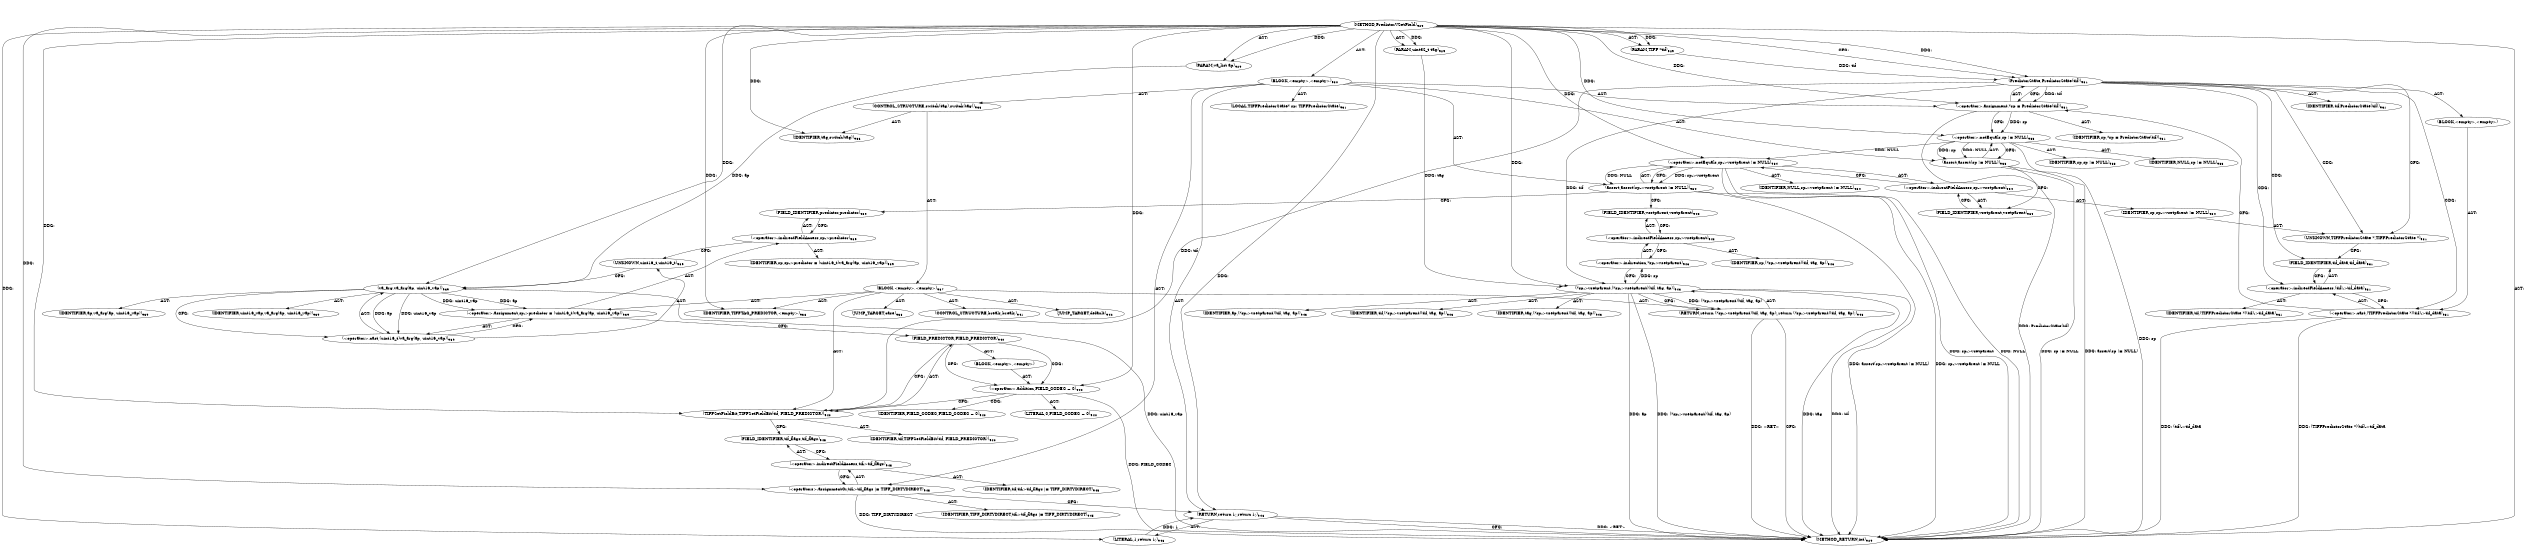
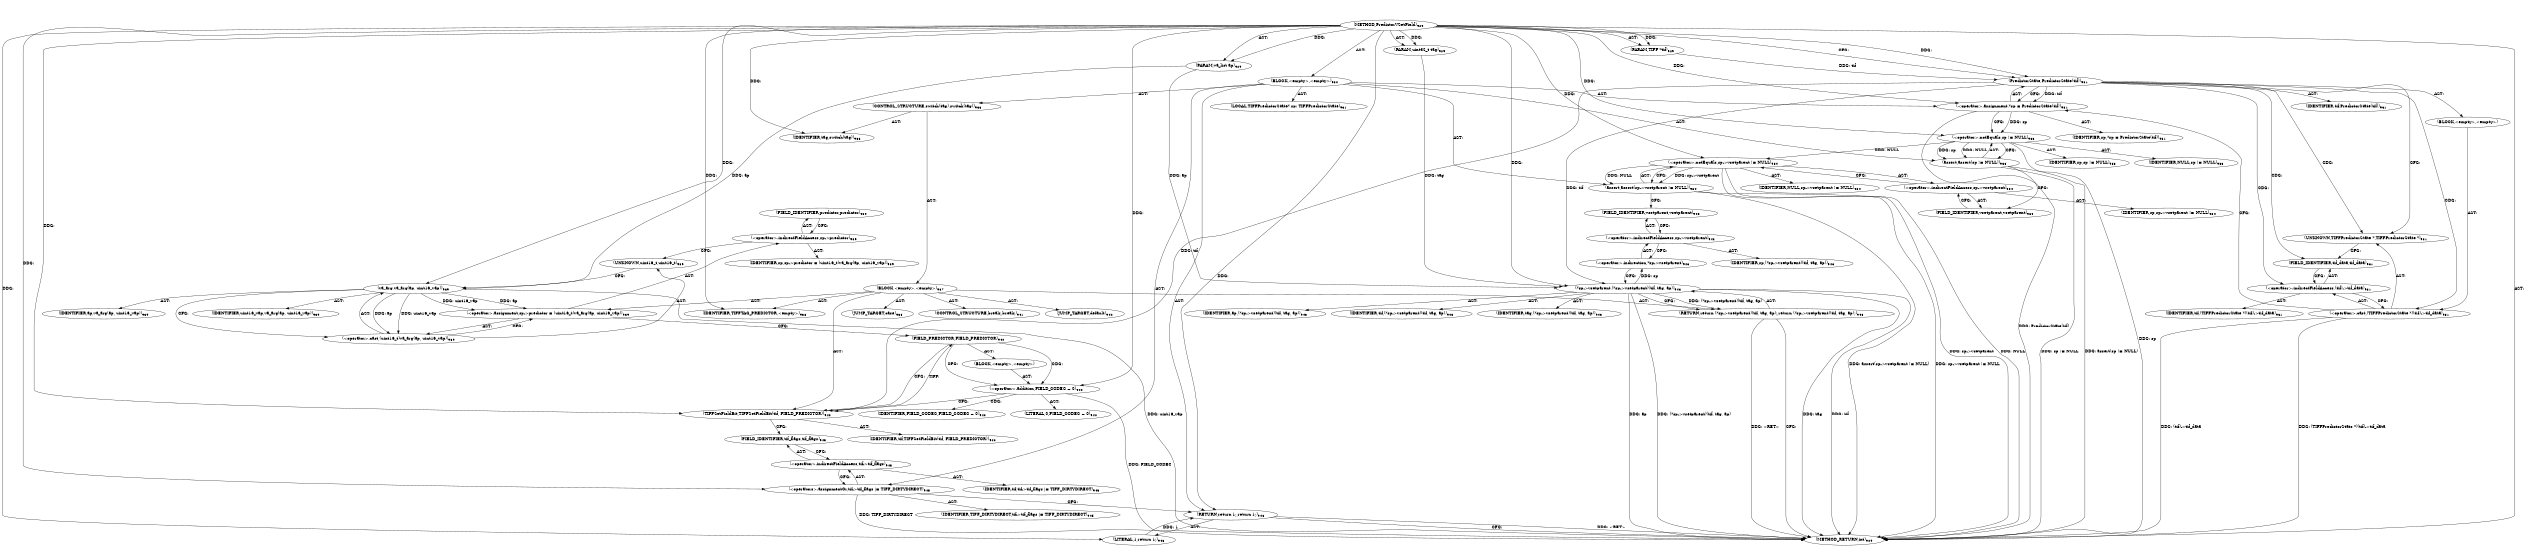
(1246, 204) -> none
(2260, 226) -> (2396, 274)
none -> (1263, 283)
(935, 377) -> (935, 377)
